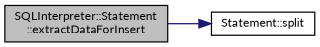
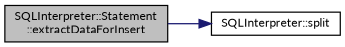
(263, 24) -> (276, 24)
